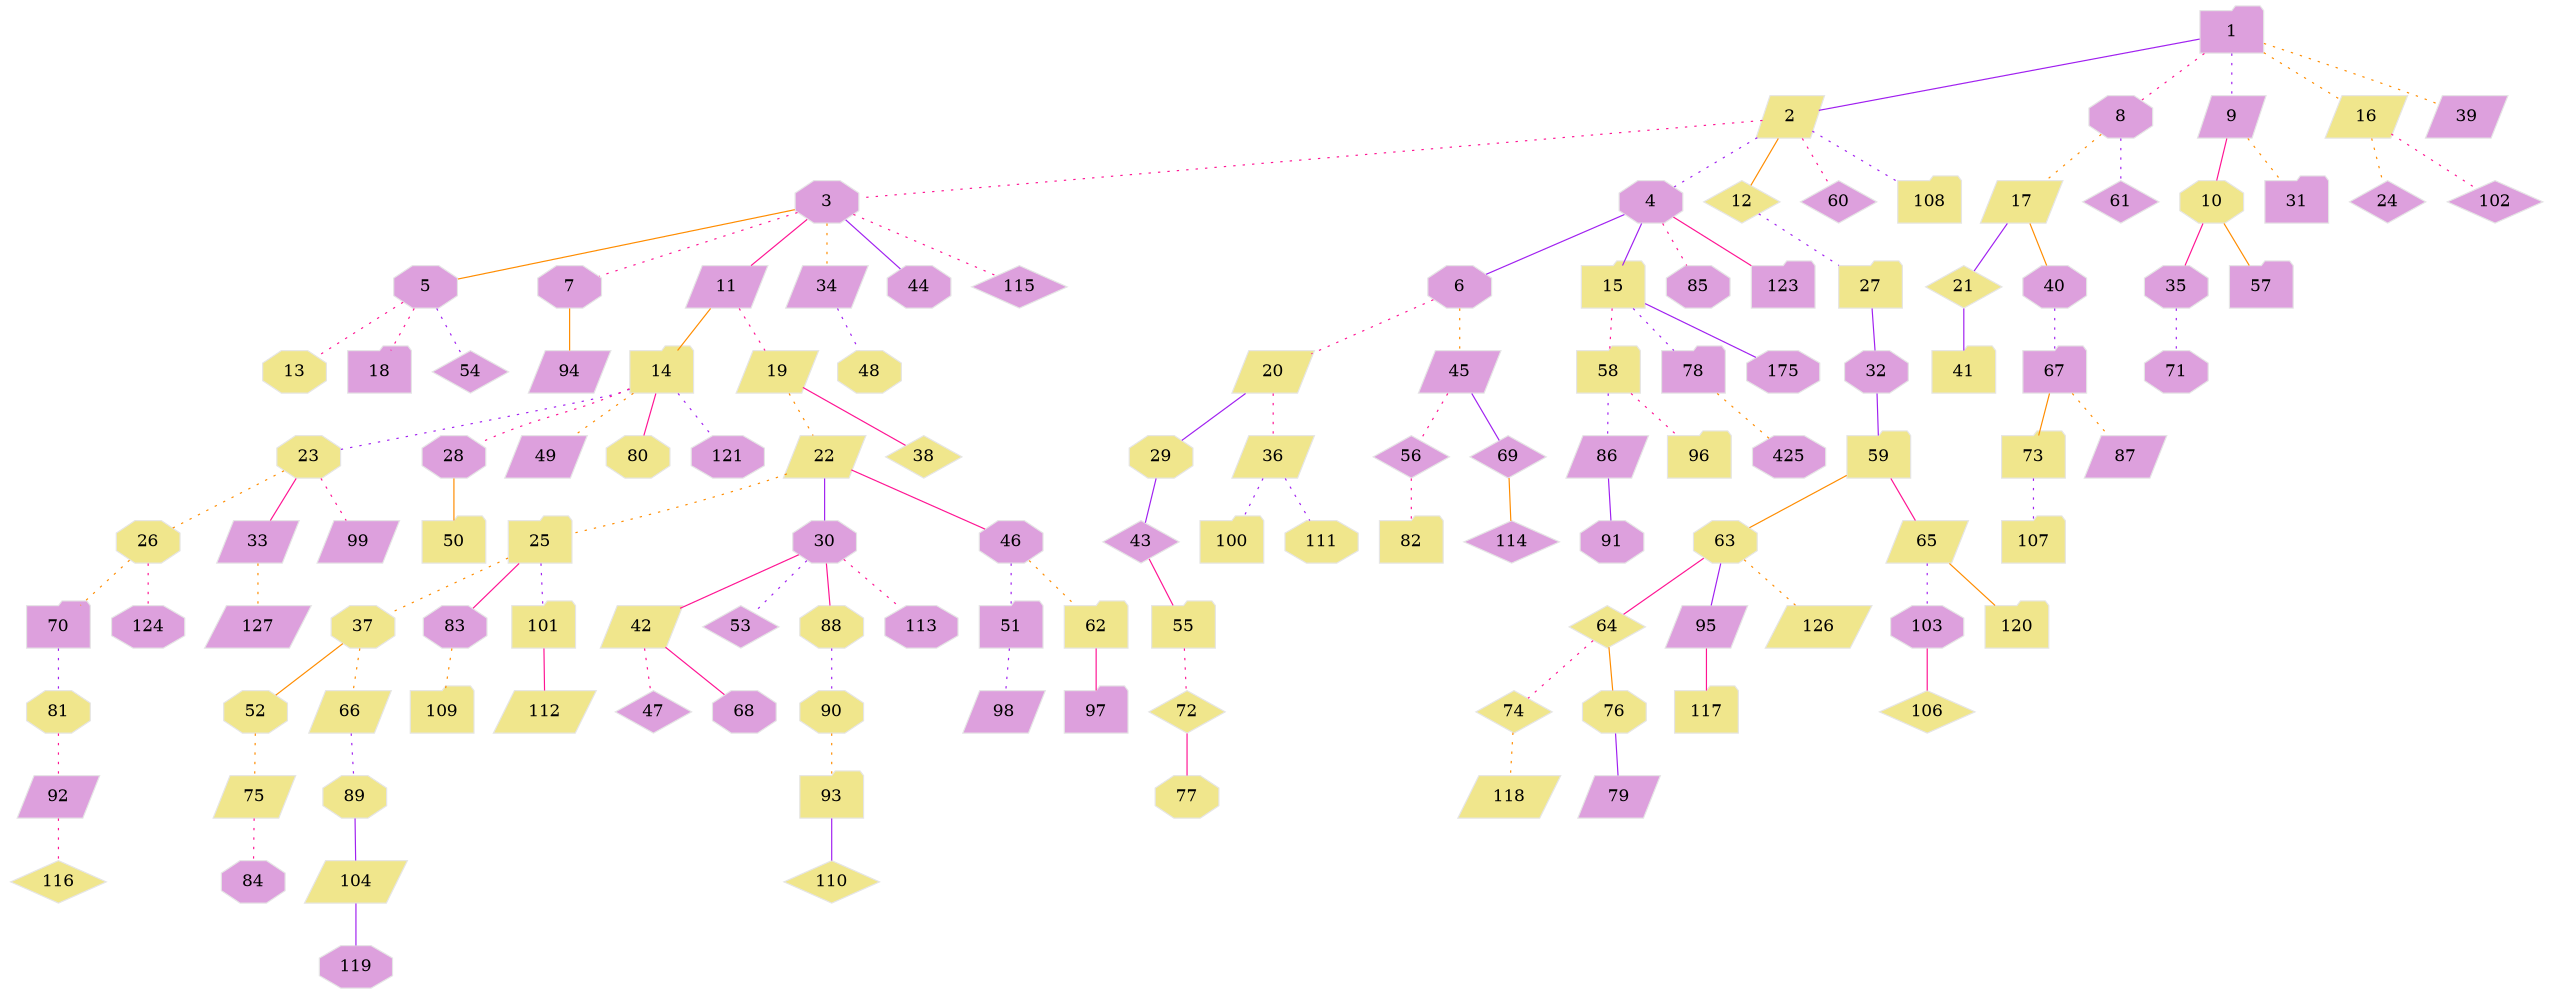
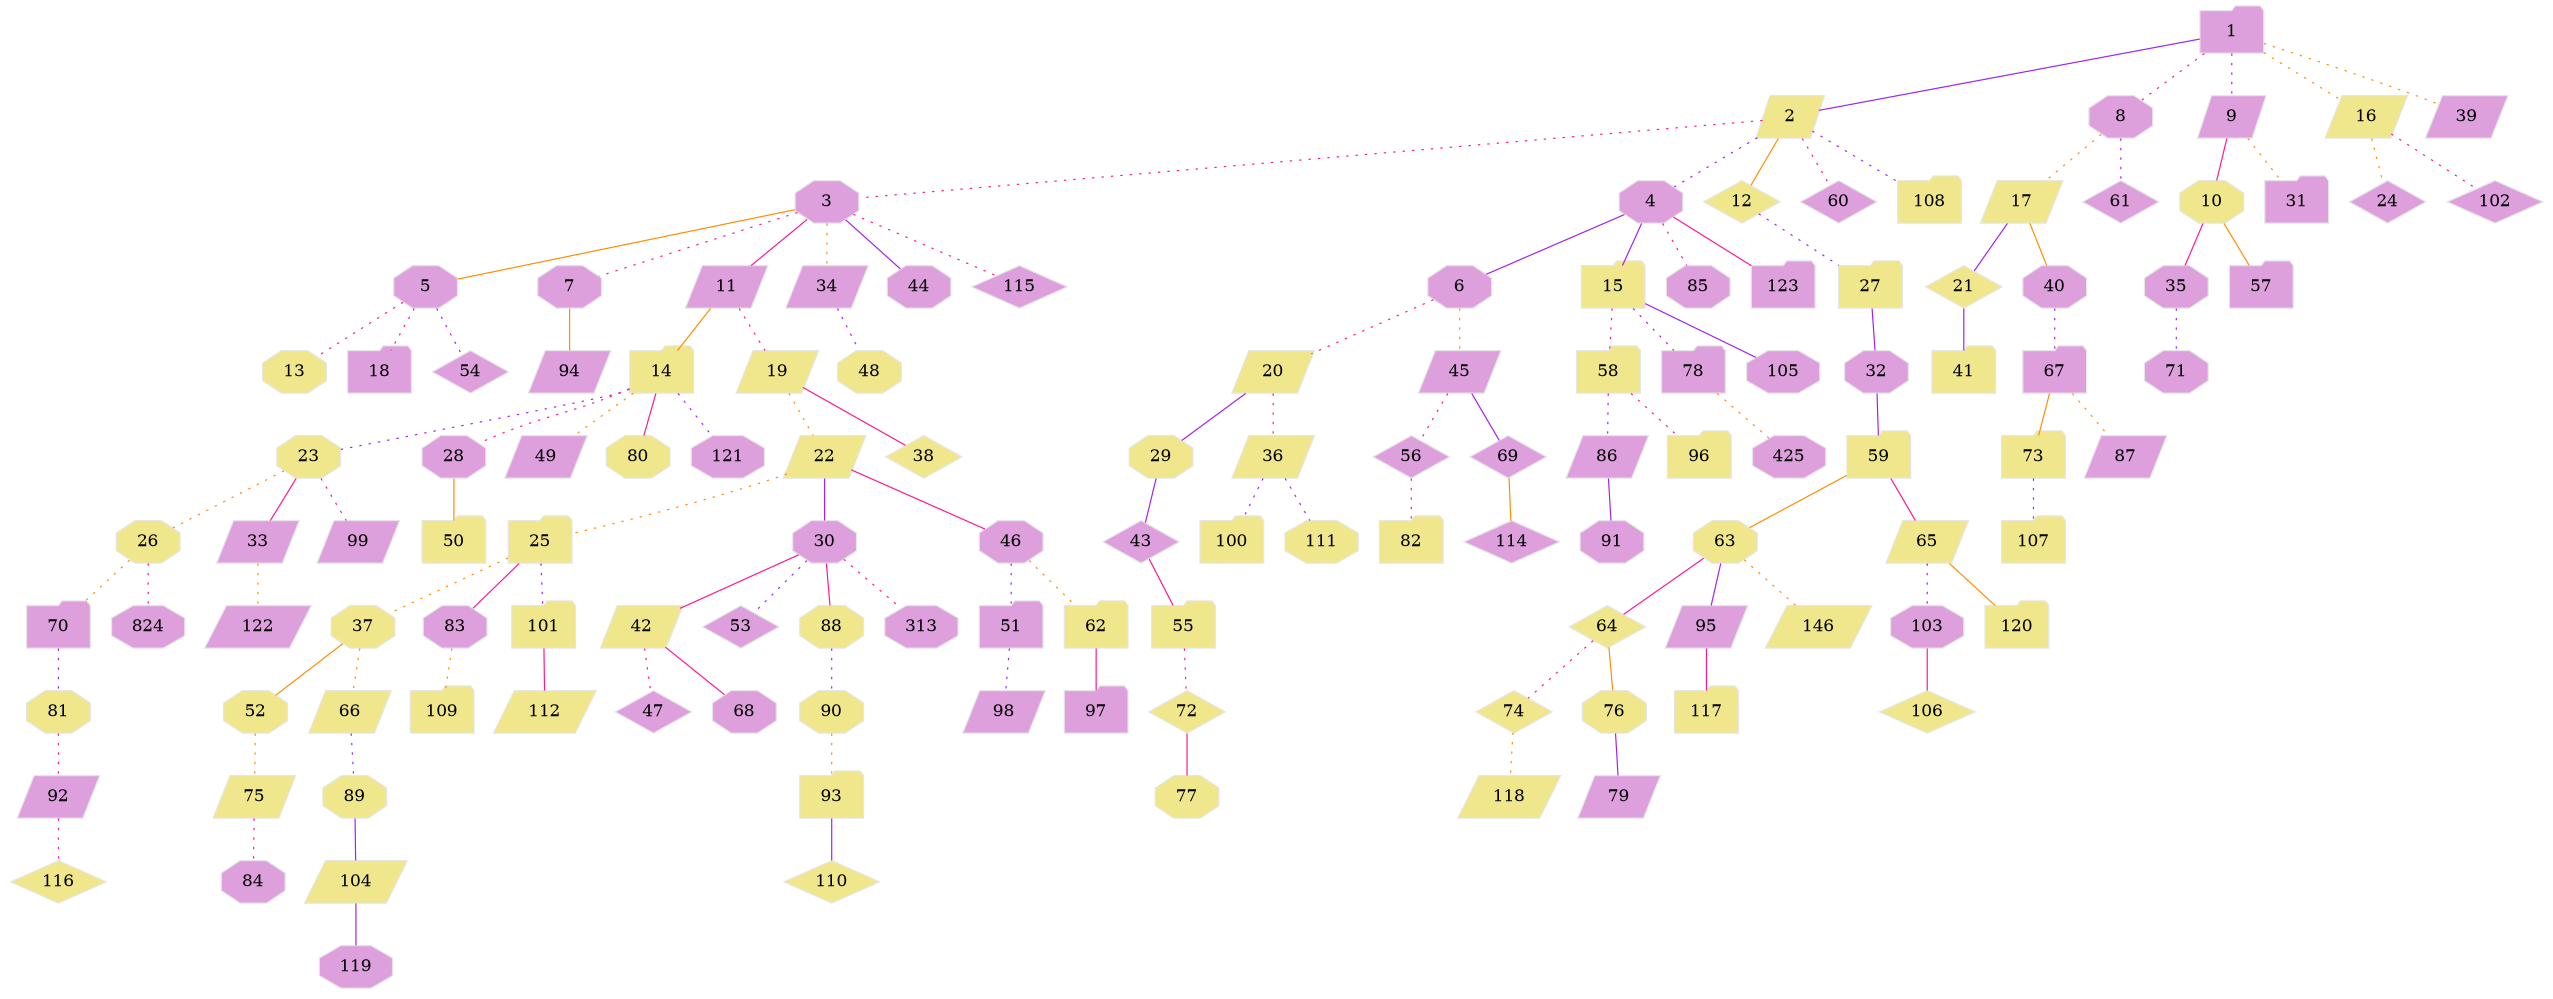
(1783, 372) -> (1783, 372)
(148, 627) -> (148, 627)
(258, 627) -> (258, 627)
(921, 627) -> (921, 627)
(1819, 627) -> (1819, 627)
